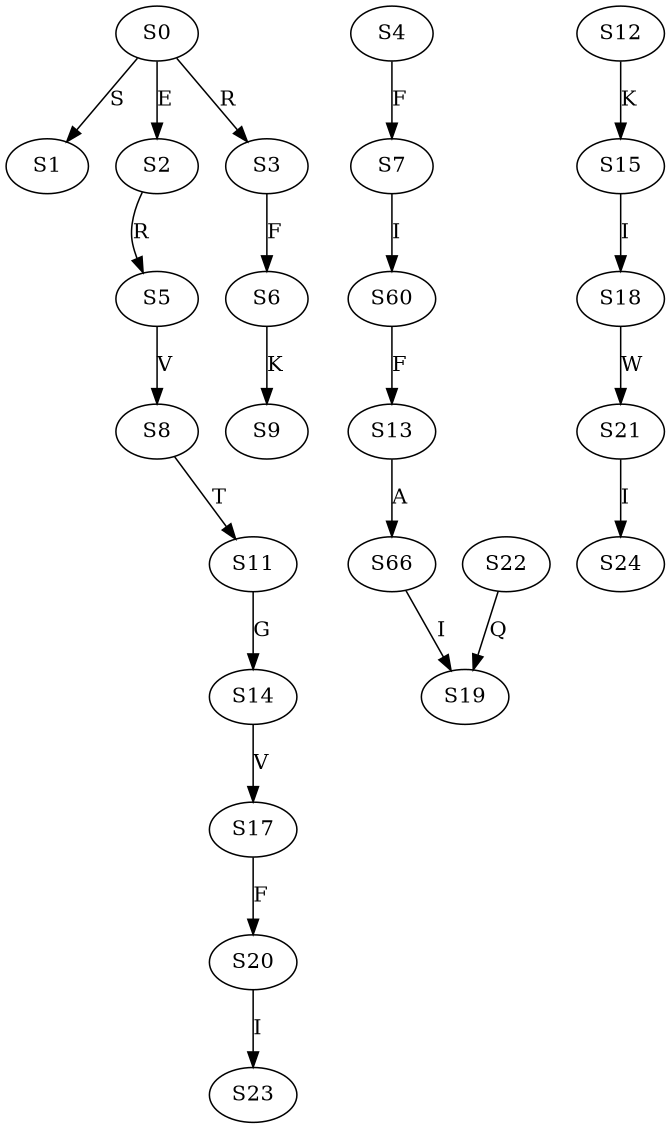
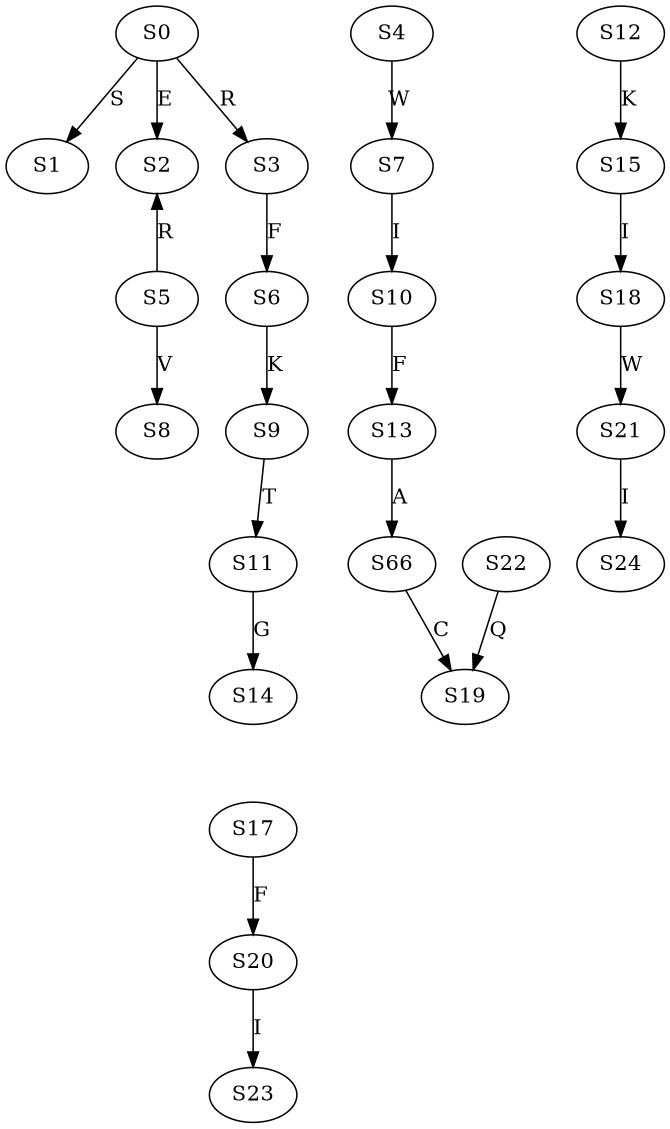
(400, 100) -> (400, 100)
(132, 225) -> (157, 240)
(392, 299) -> (392, 299)
(201, 492) -> (261, 490)
(441, 631) -> (441, 631)
(253, 756) -> none
